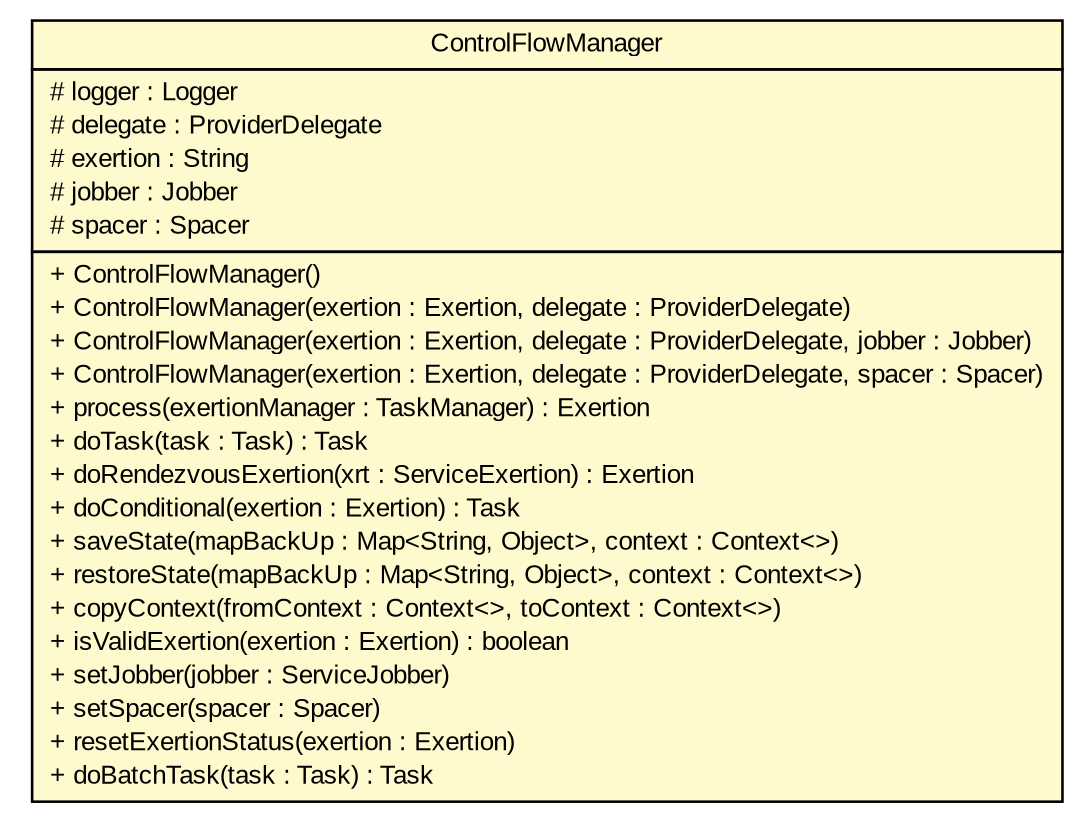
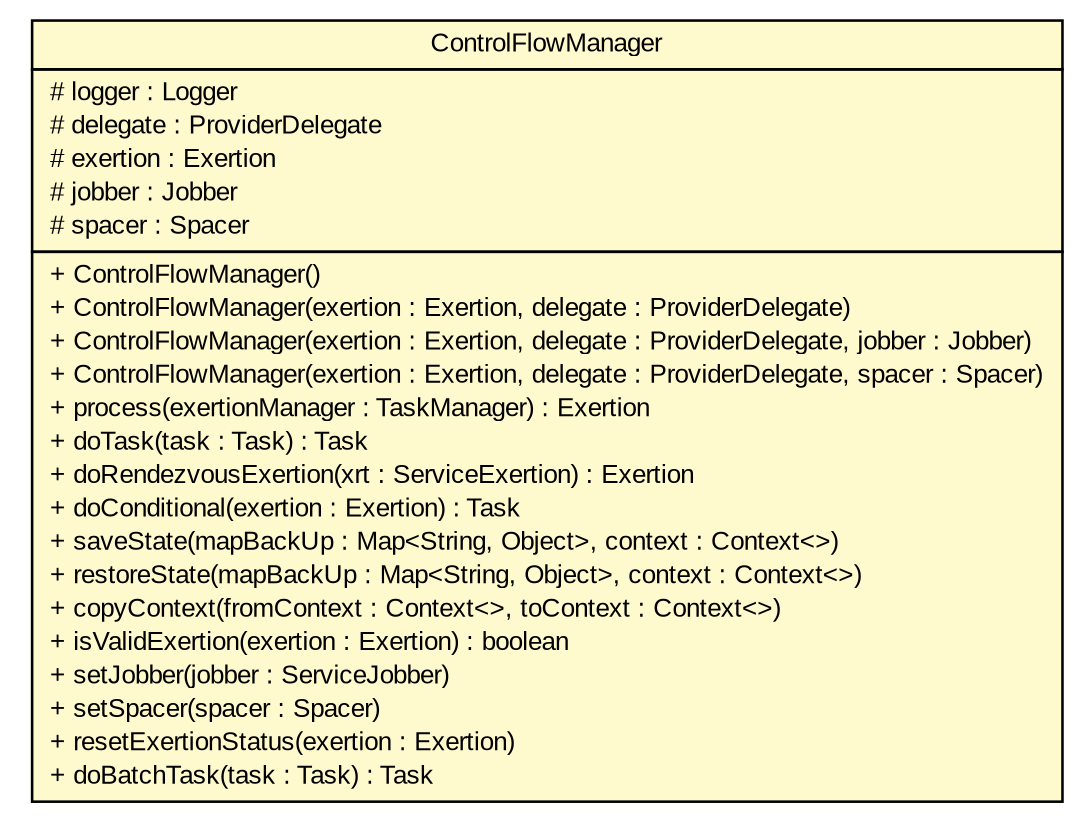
(150, 159) -> (163, 159)
